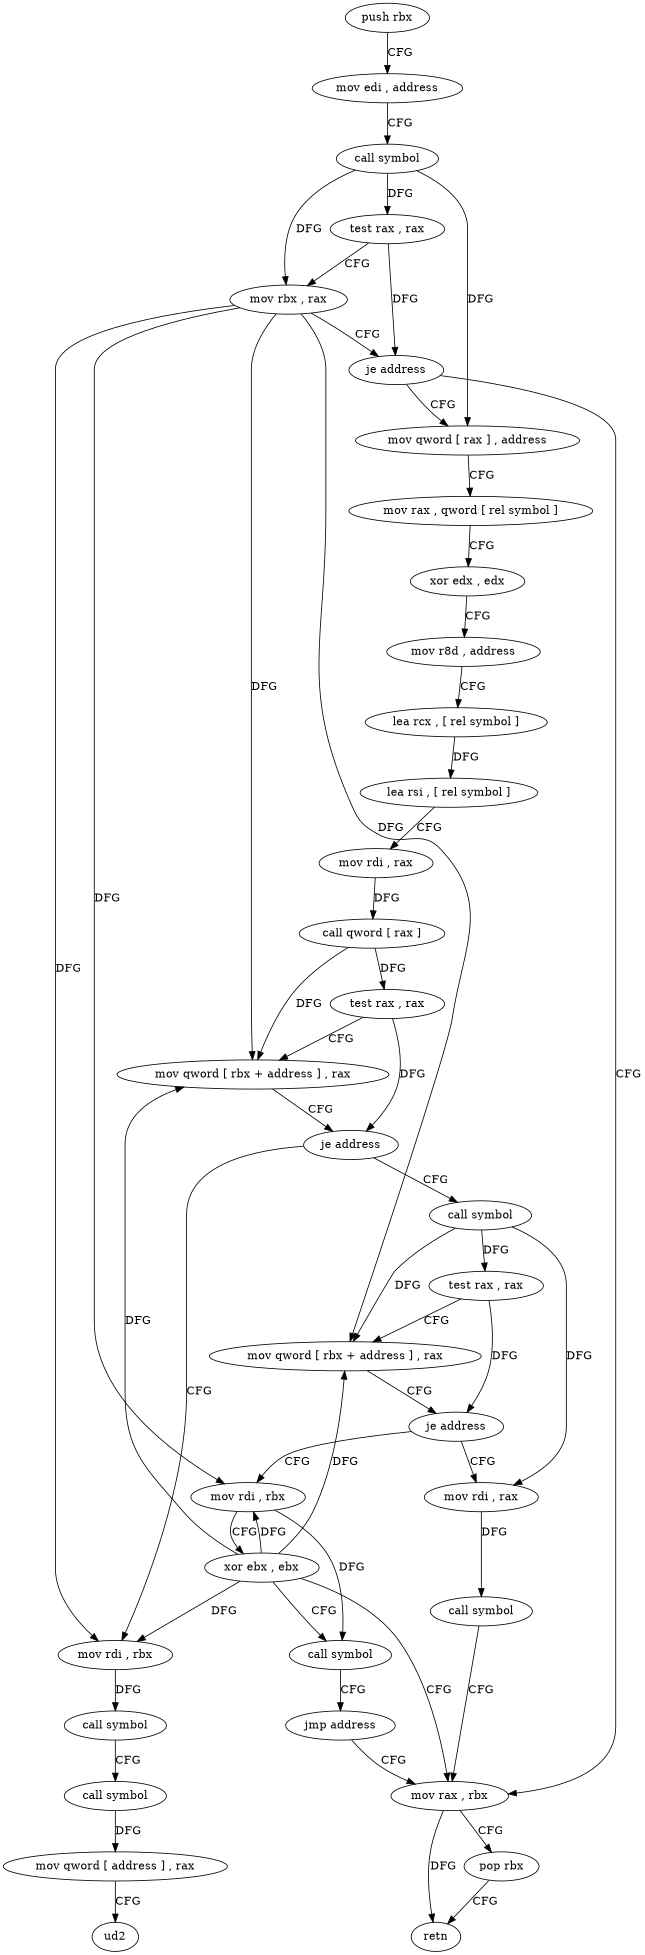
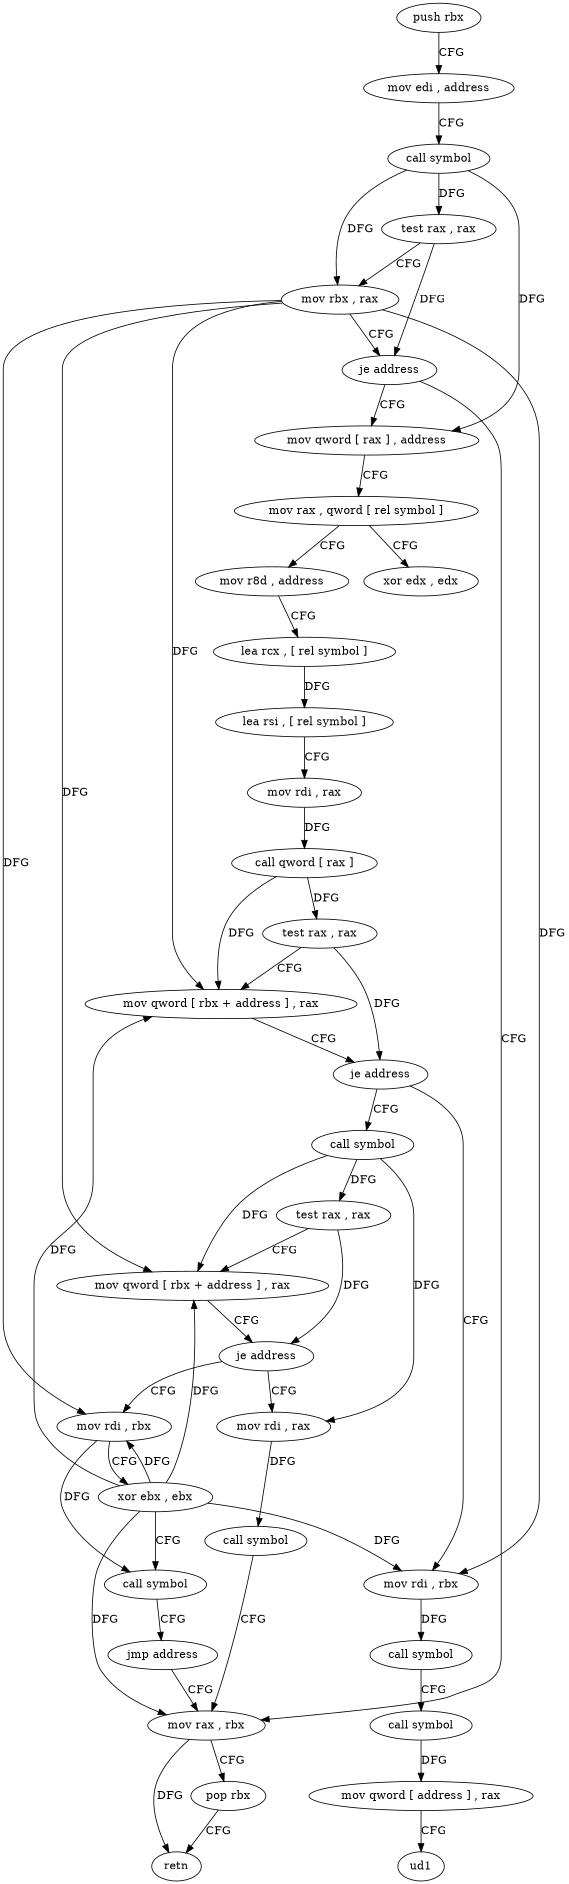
(466, 613) -> (317, 544)
(439, 1690) -> (106, 1620)
(115, 1937) -> (421, 1866)
